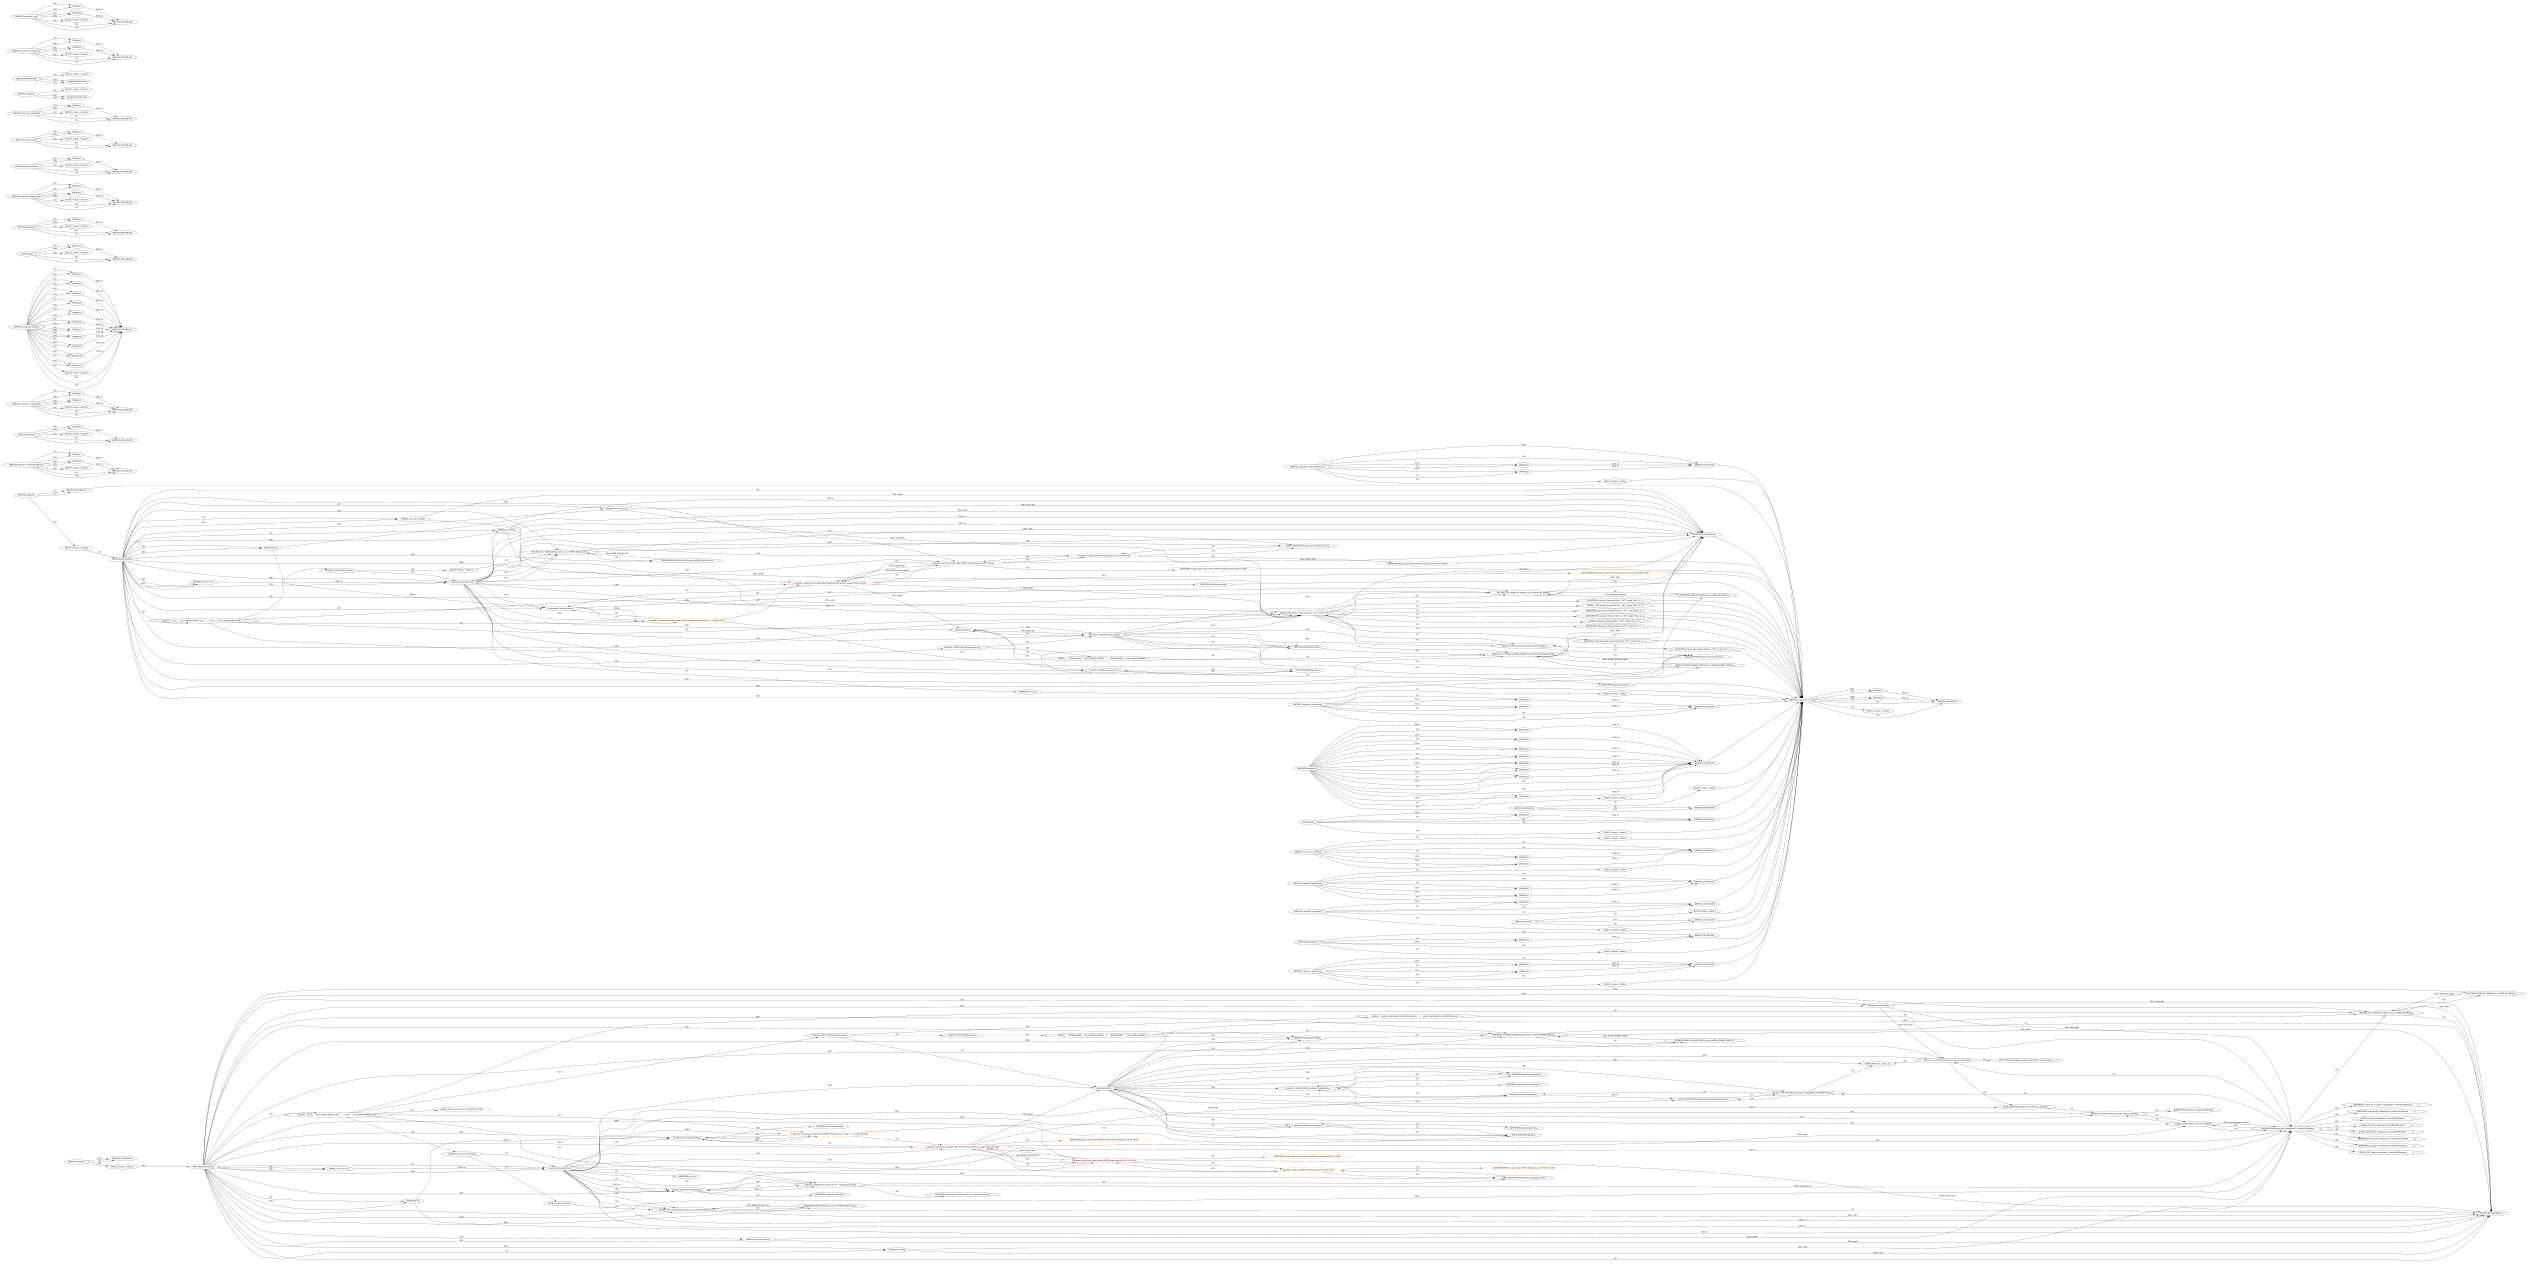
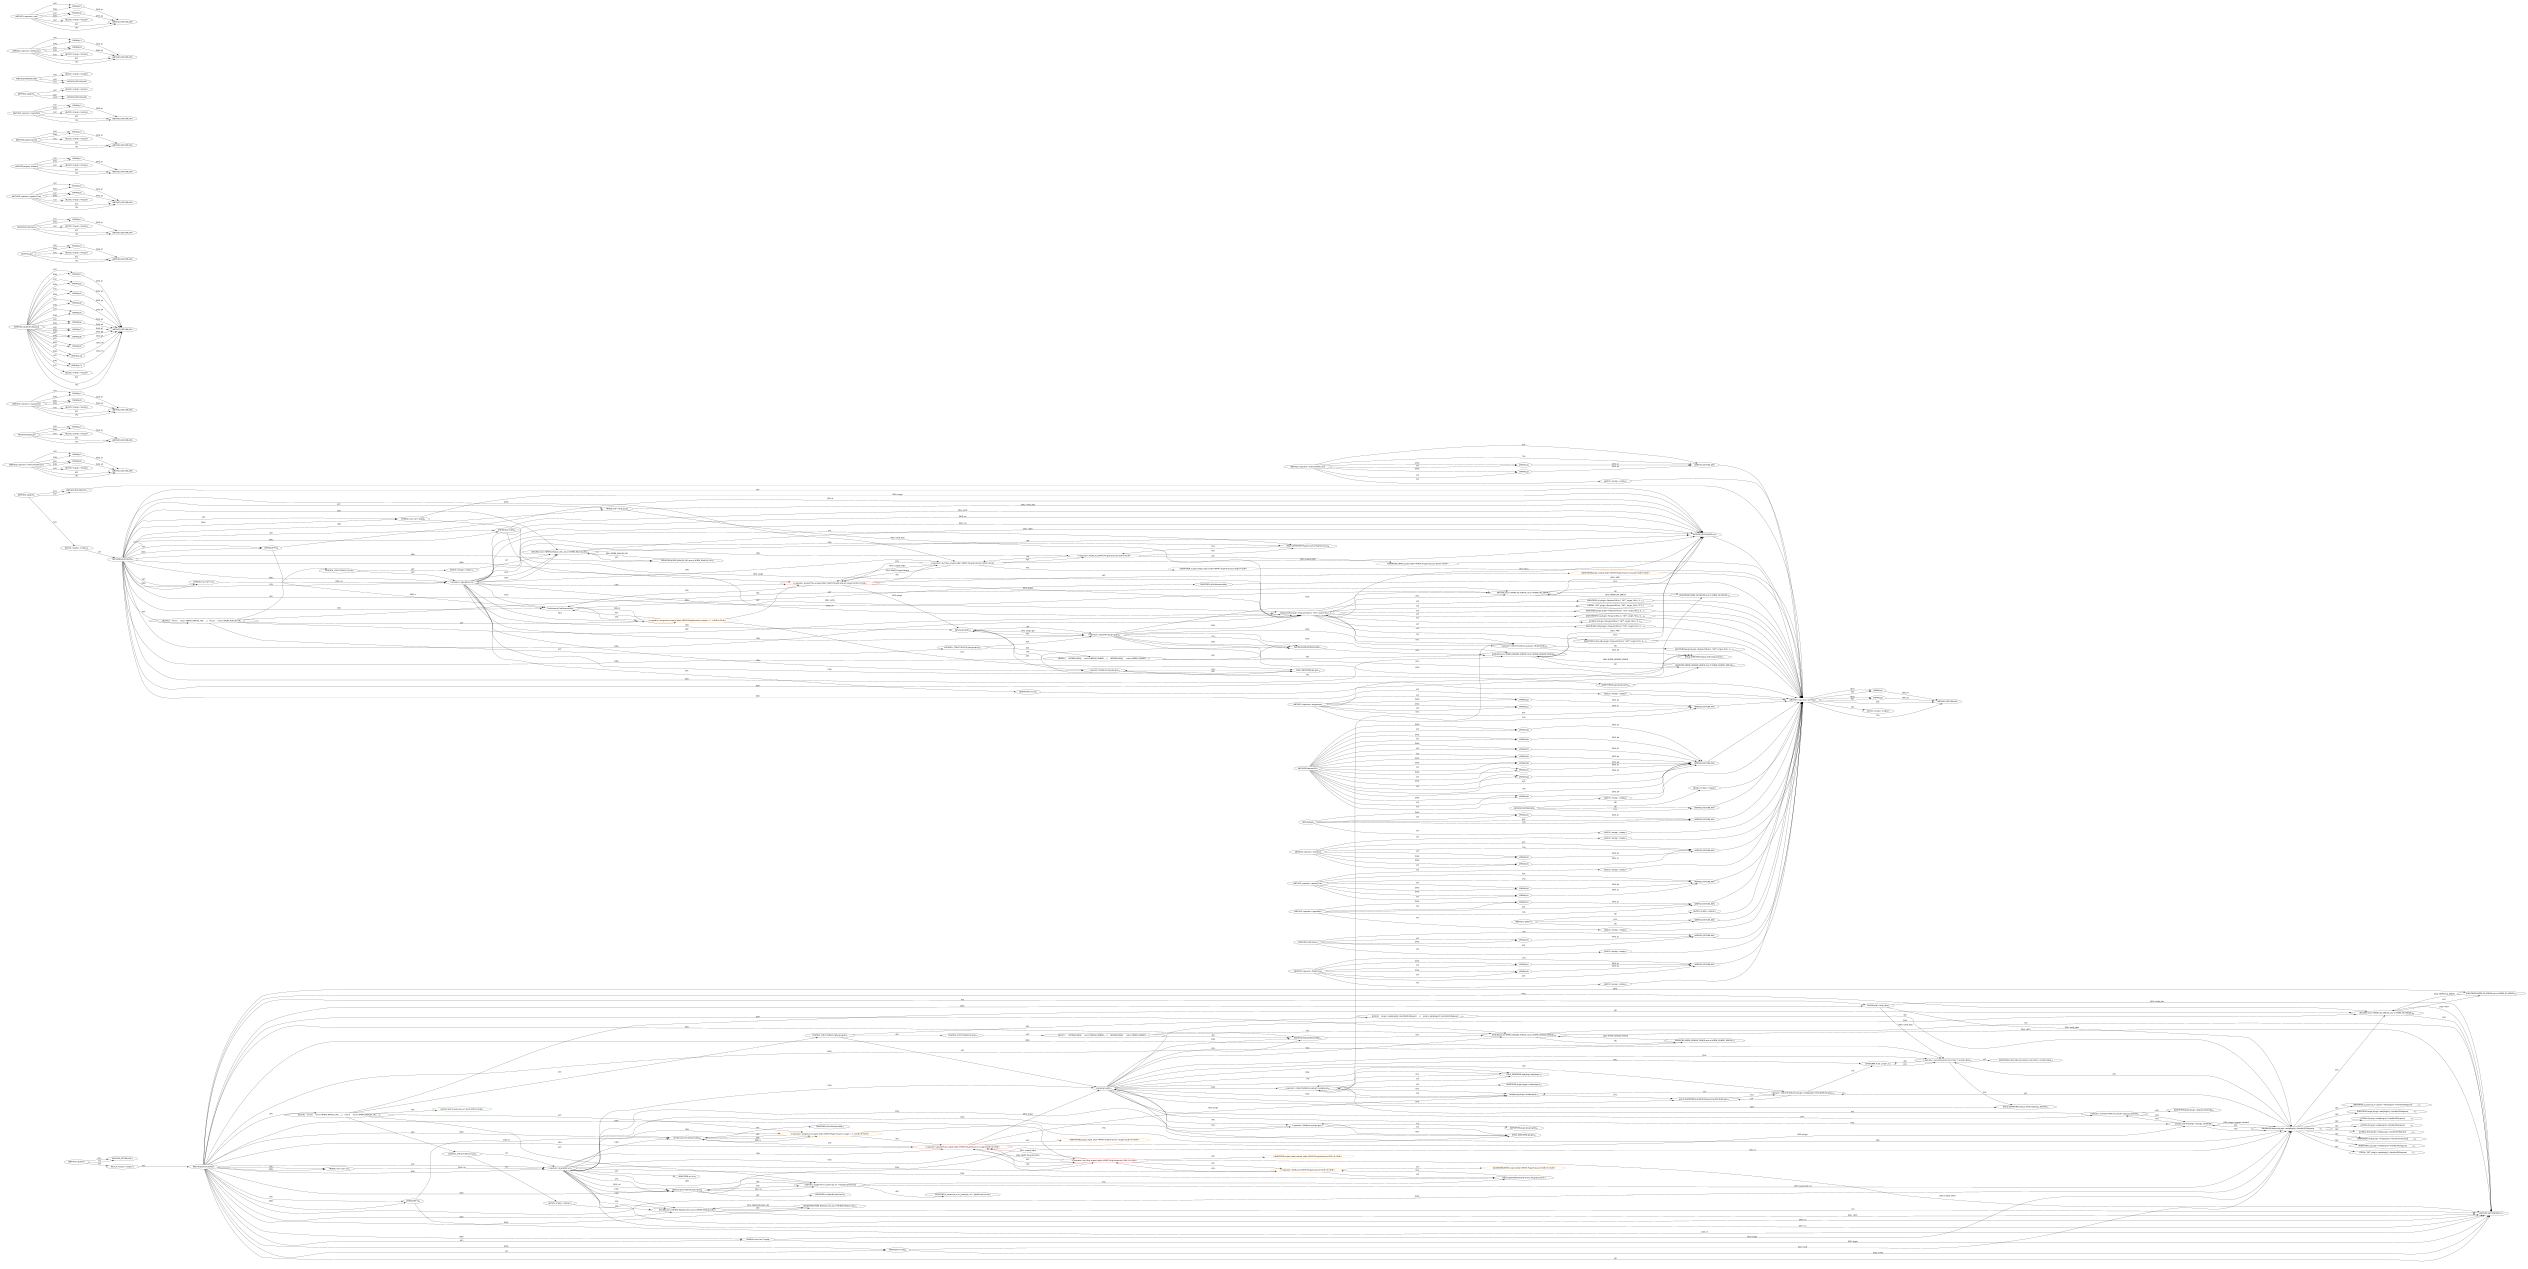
(1616, 650) -> (1616, 650)
(1614, 658) -> (1355, 813)
none -> (1914, 1065)
none -> (1420, 1091)
(1616, 1095) -> (1616, 1095)
(2070, 1110) -> none
